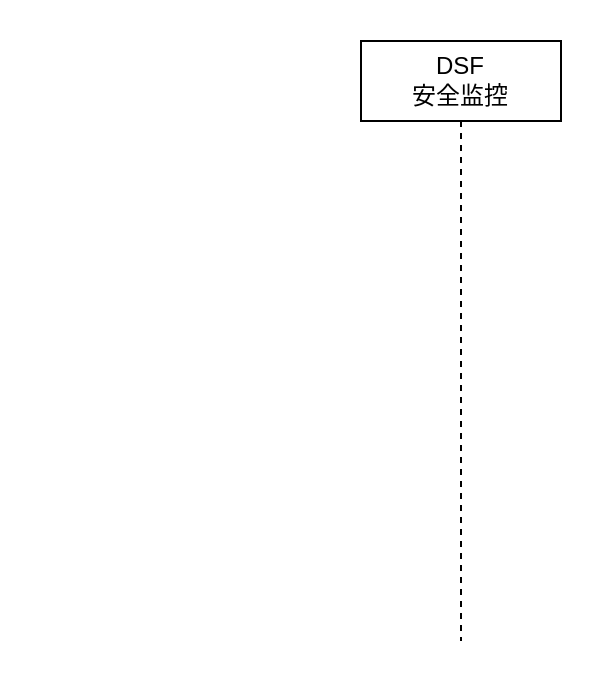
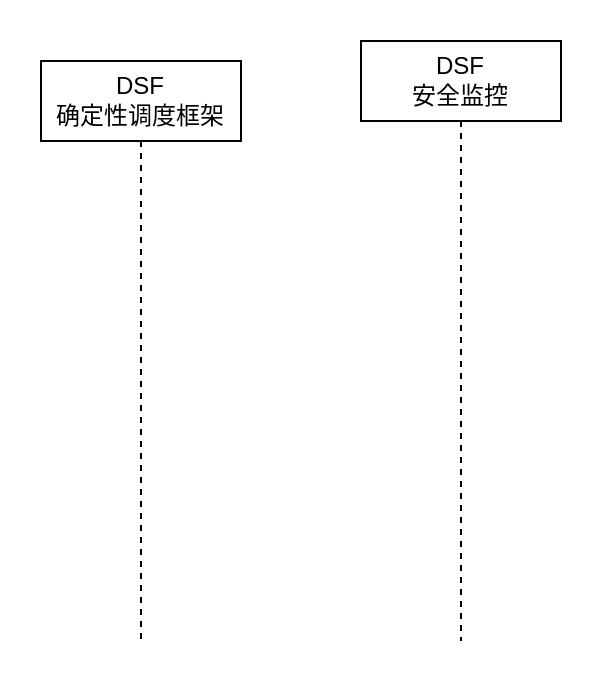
none -> (141, 351)
